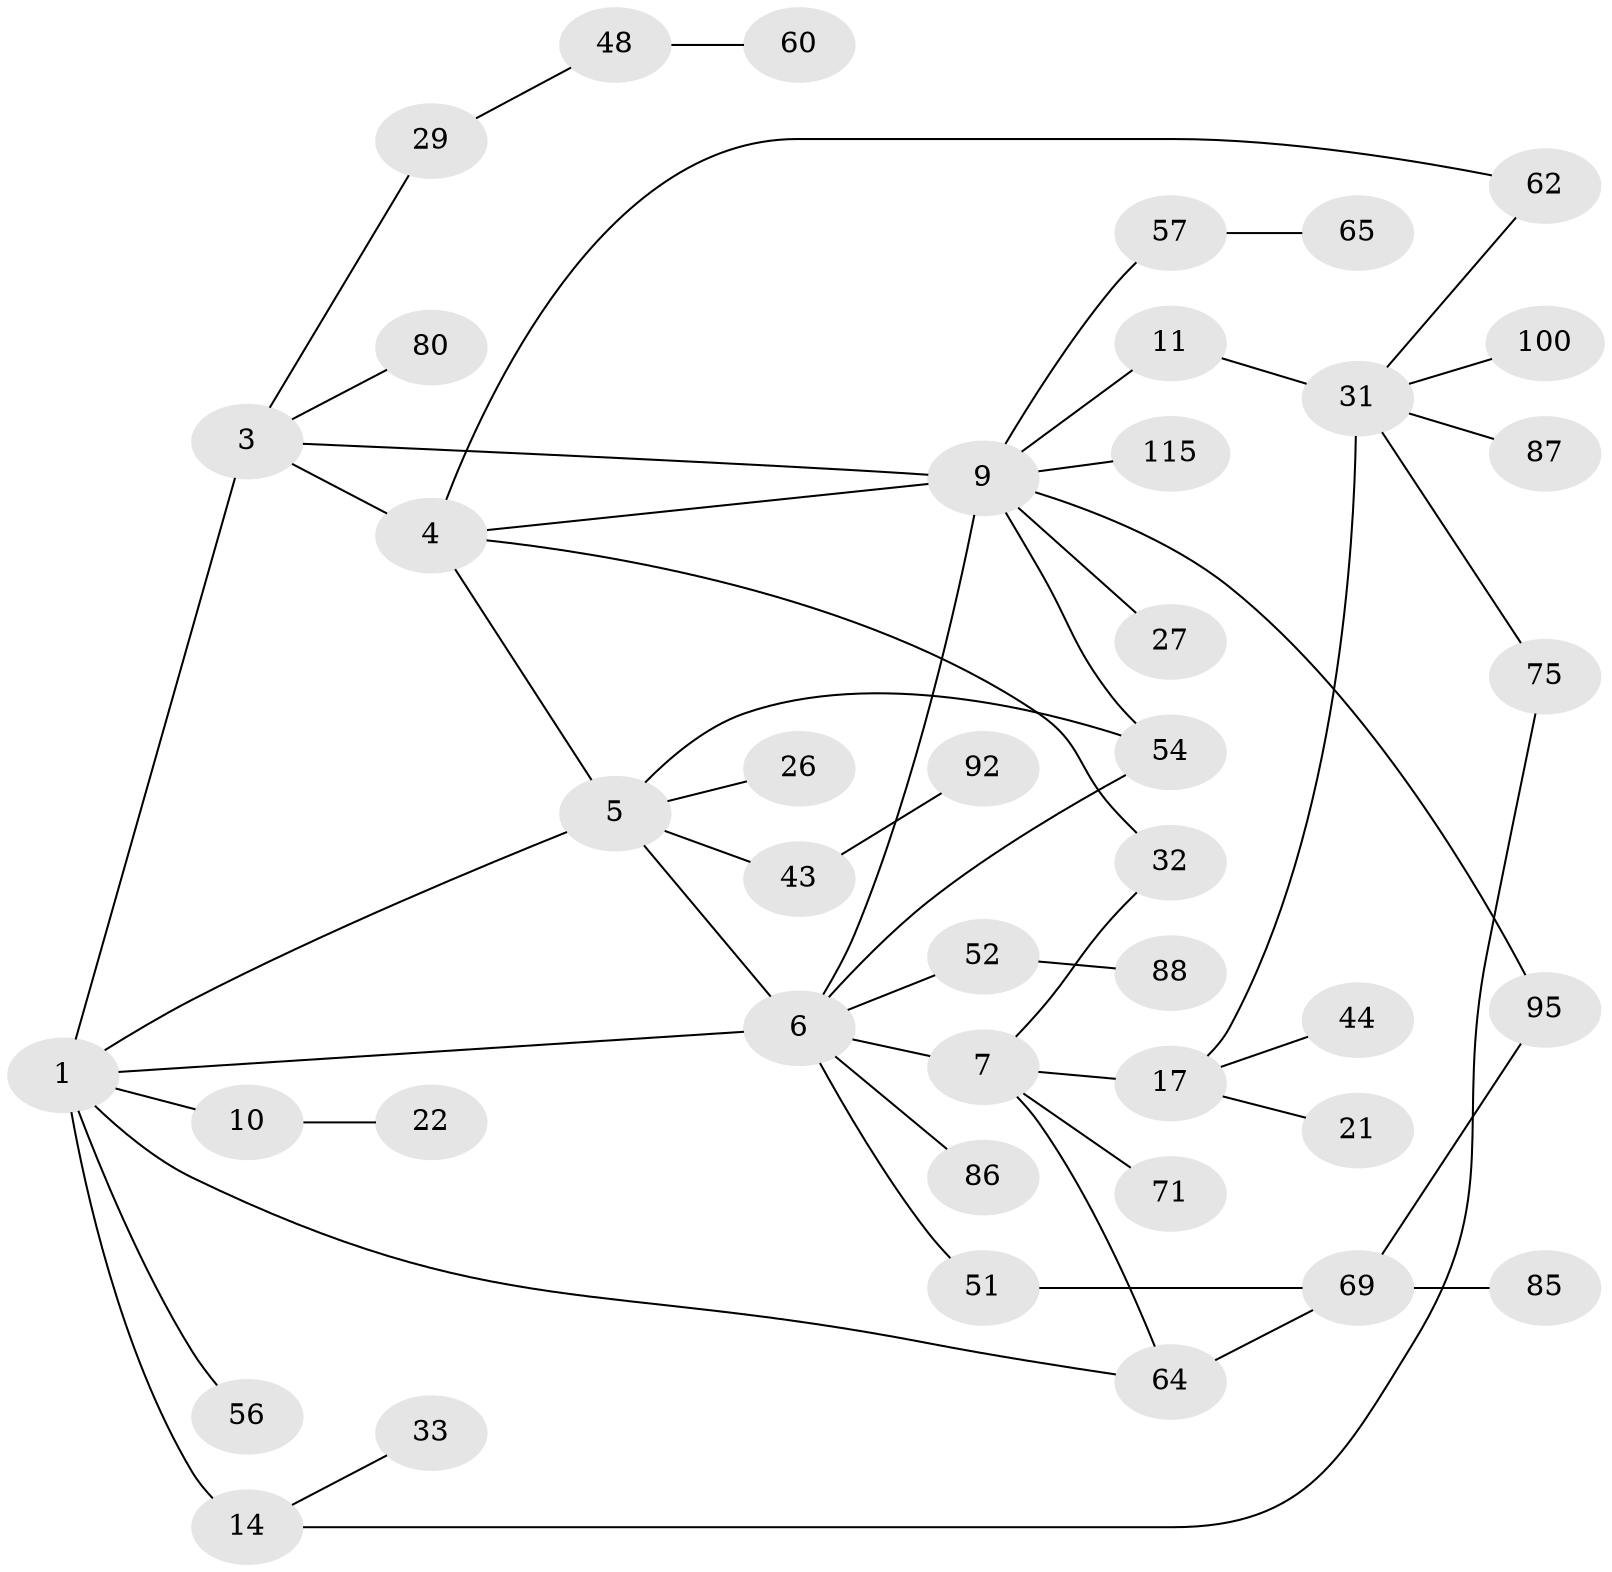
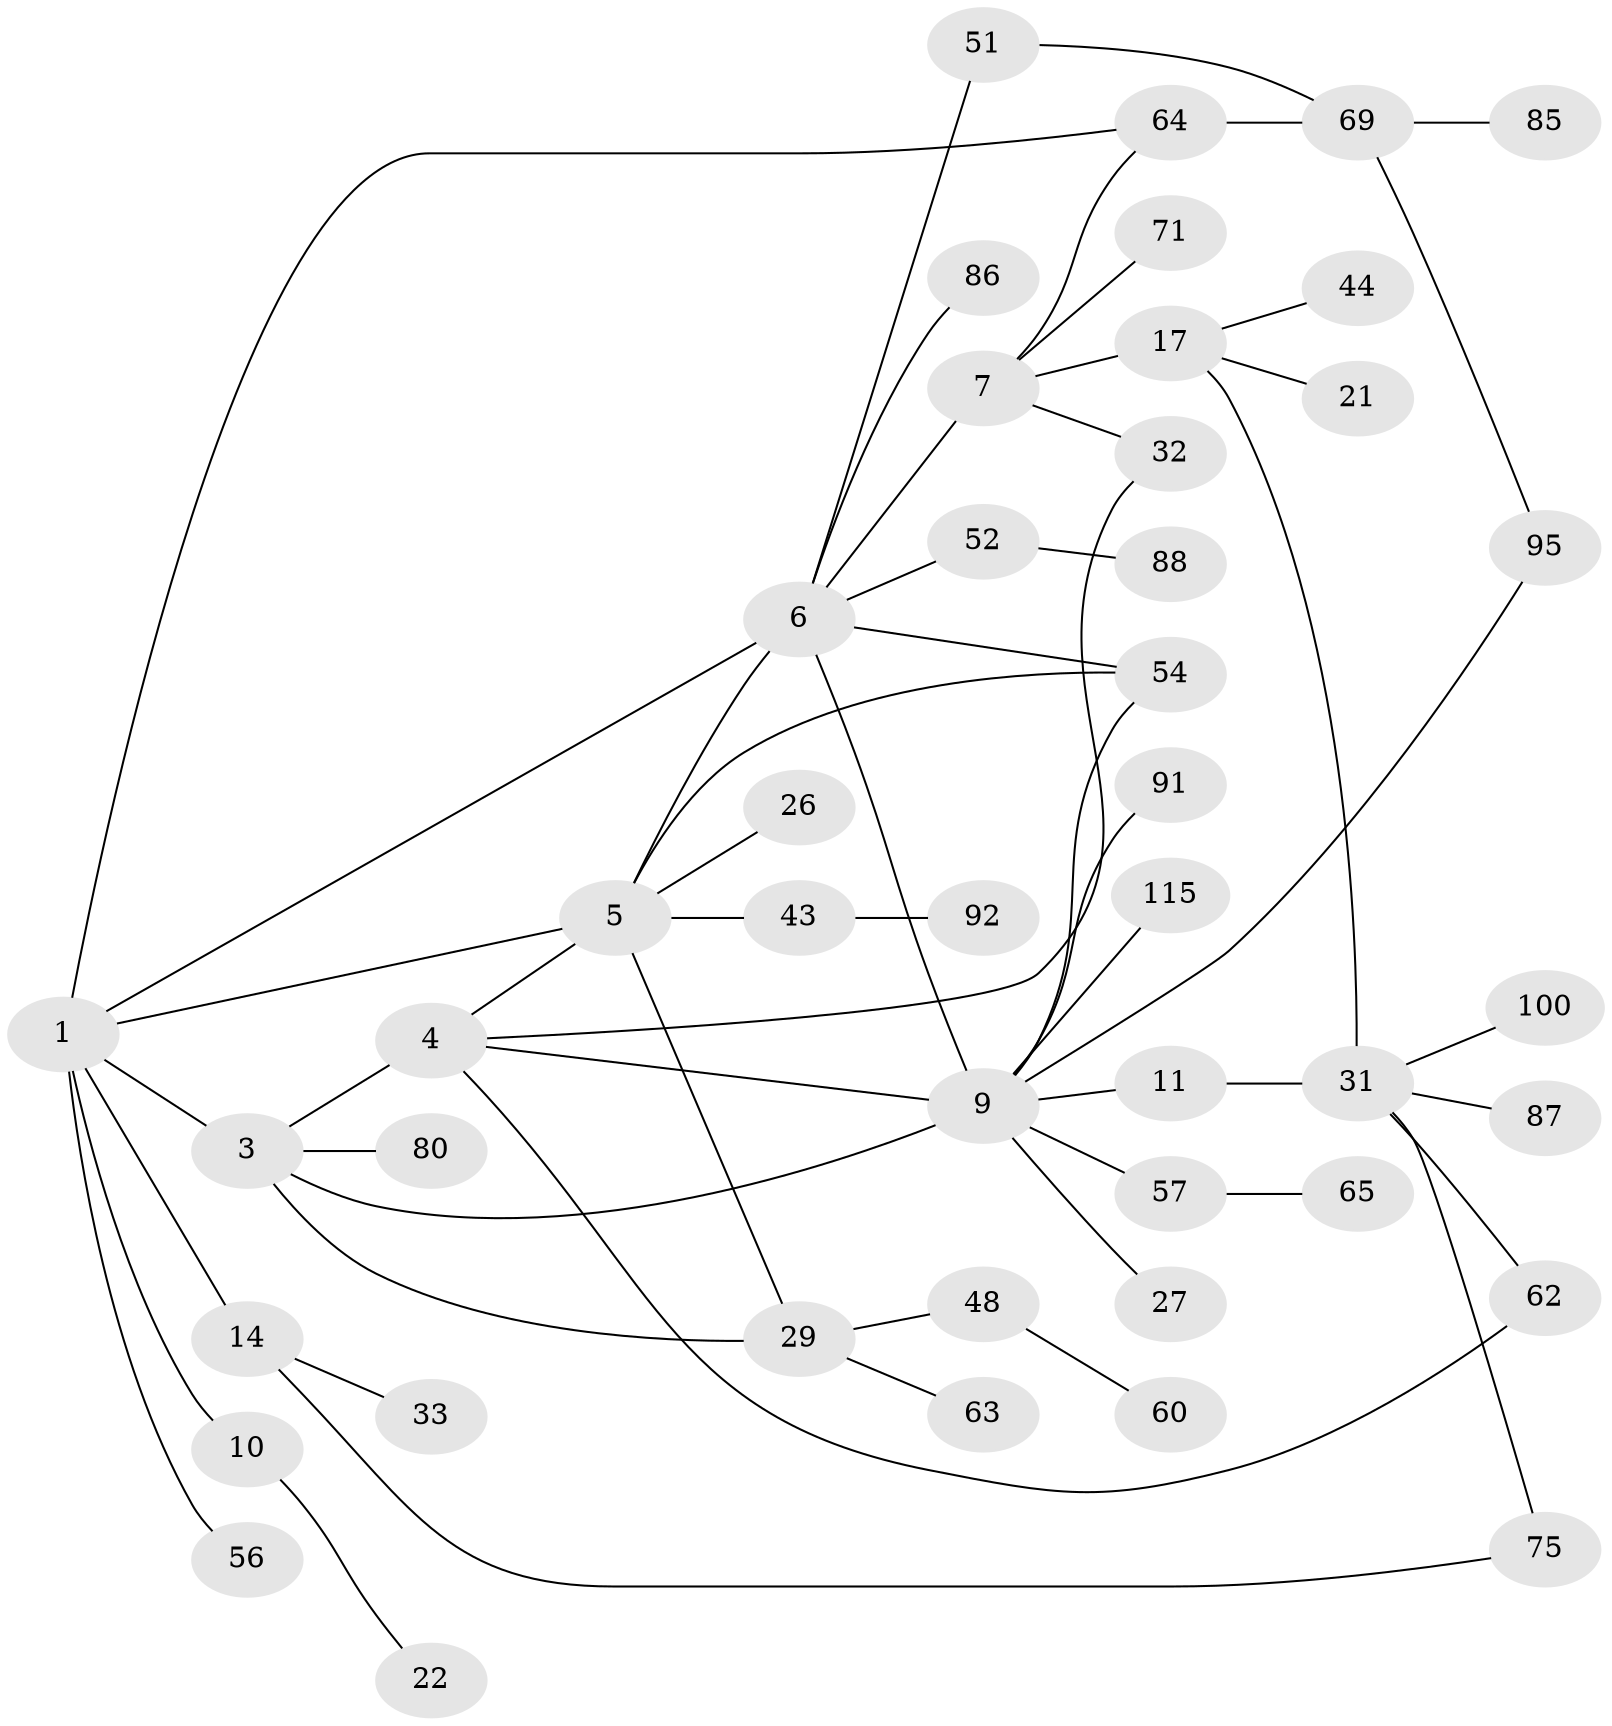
none -> (1171, 785)
none -> (707, 1128)
none -> (983, 1415)
